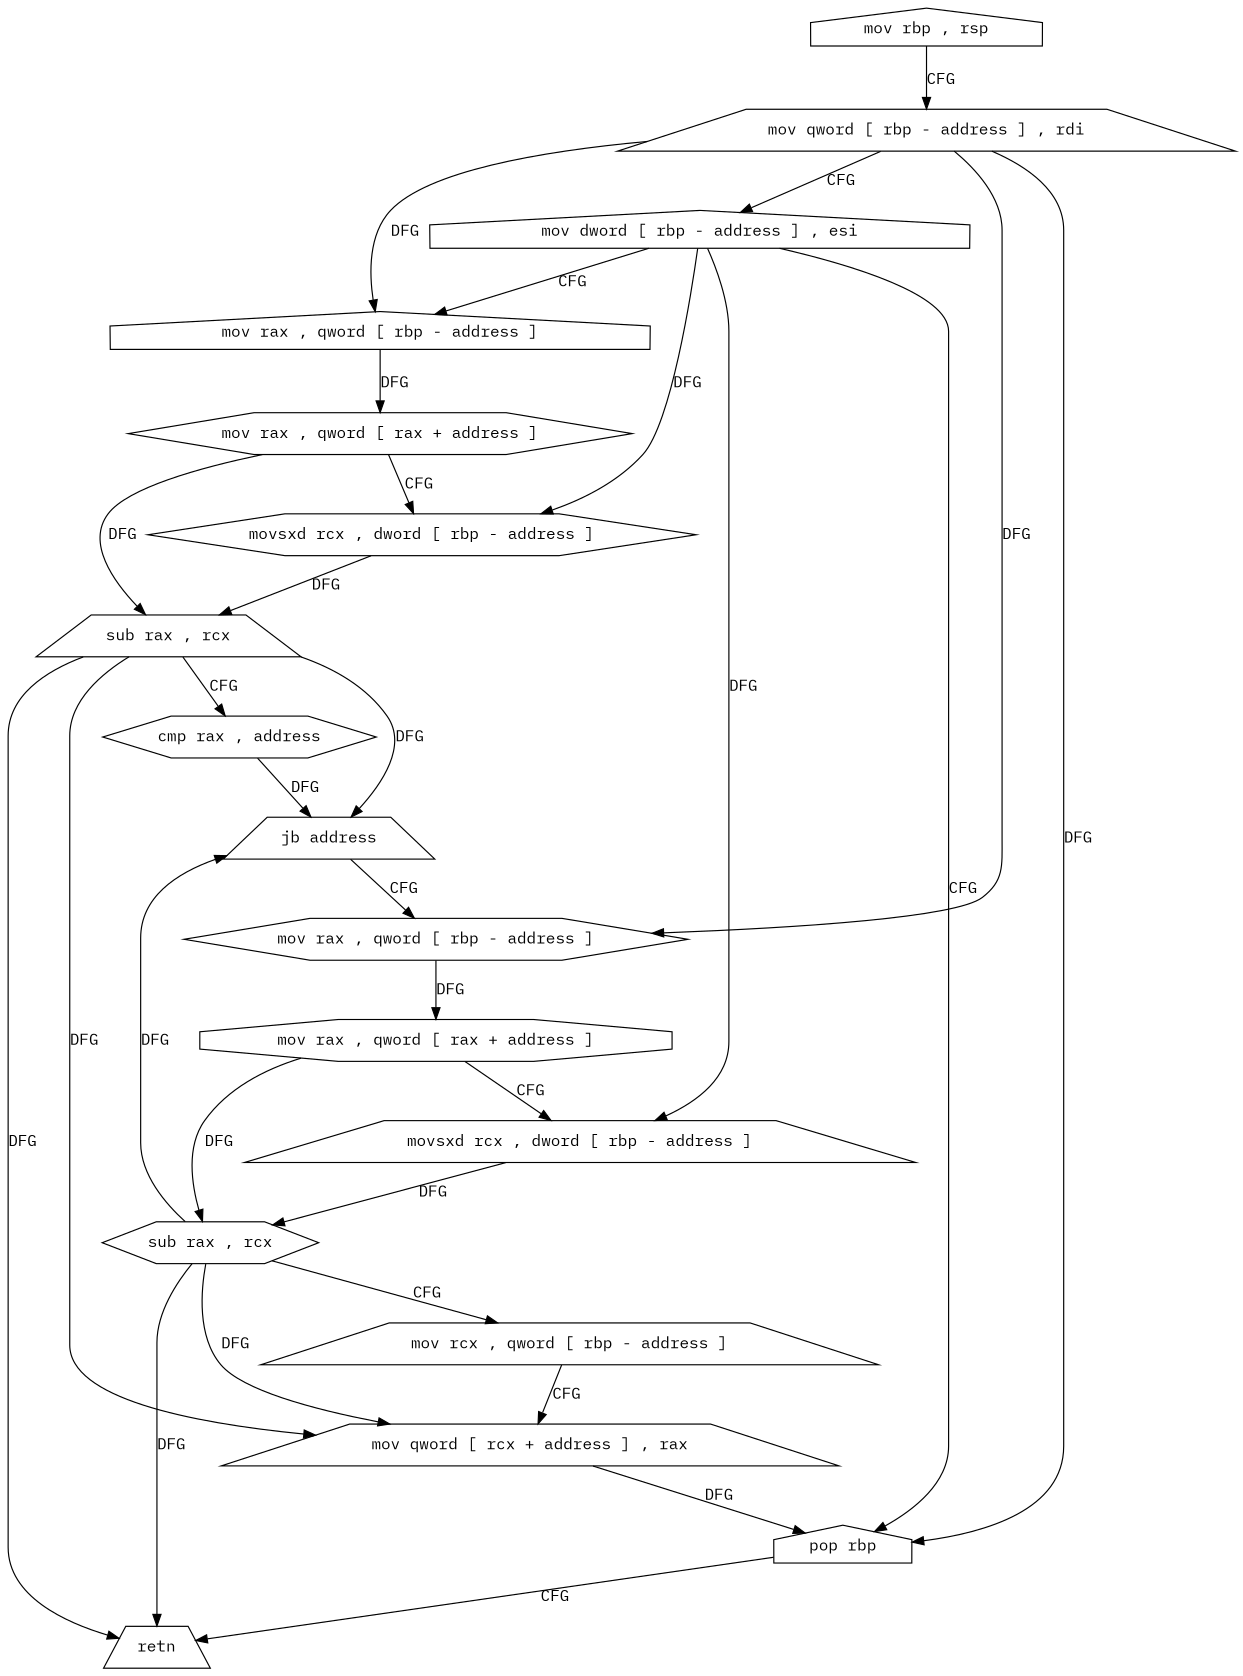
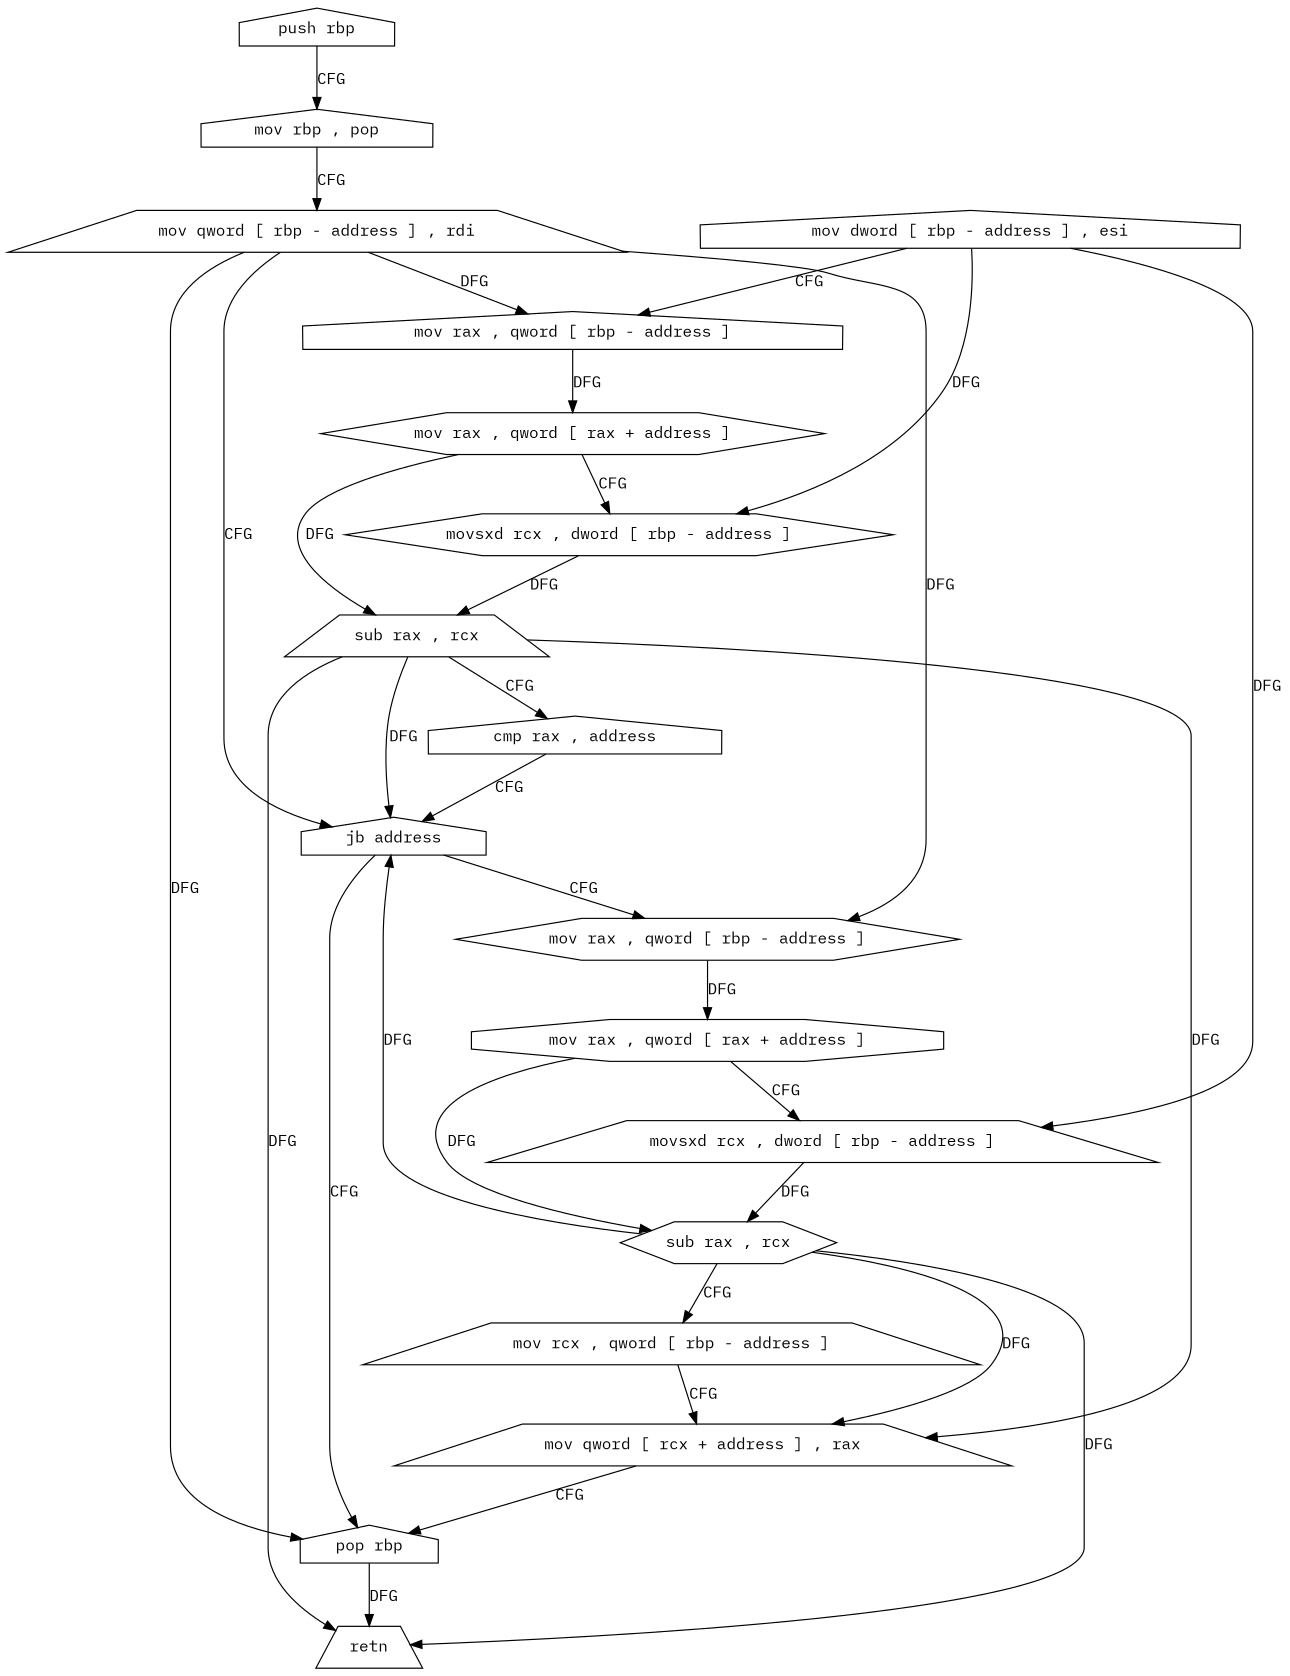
none -> (317, 29)
(927, 29) -> (317, 130)
(816, 180) -> (224, 554)
(239, 737) -> (575, 737)
(305, 788) -> (509, 788)
(329, 838) -> (394, 838)
(949, 844) -> (330, 1181)
(719, 1496) -> (570, 1496)
(555, 1597) -> (384, 1597)
